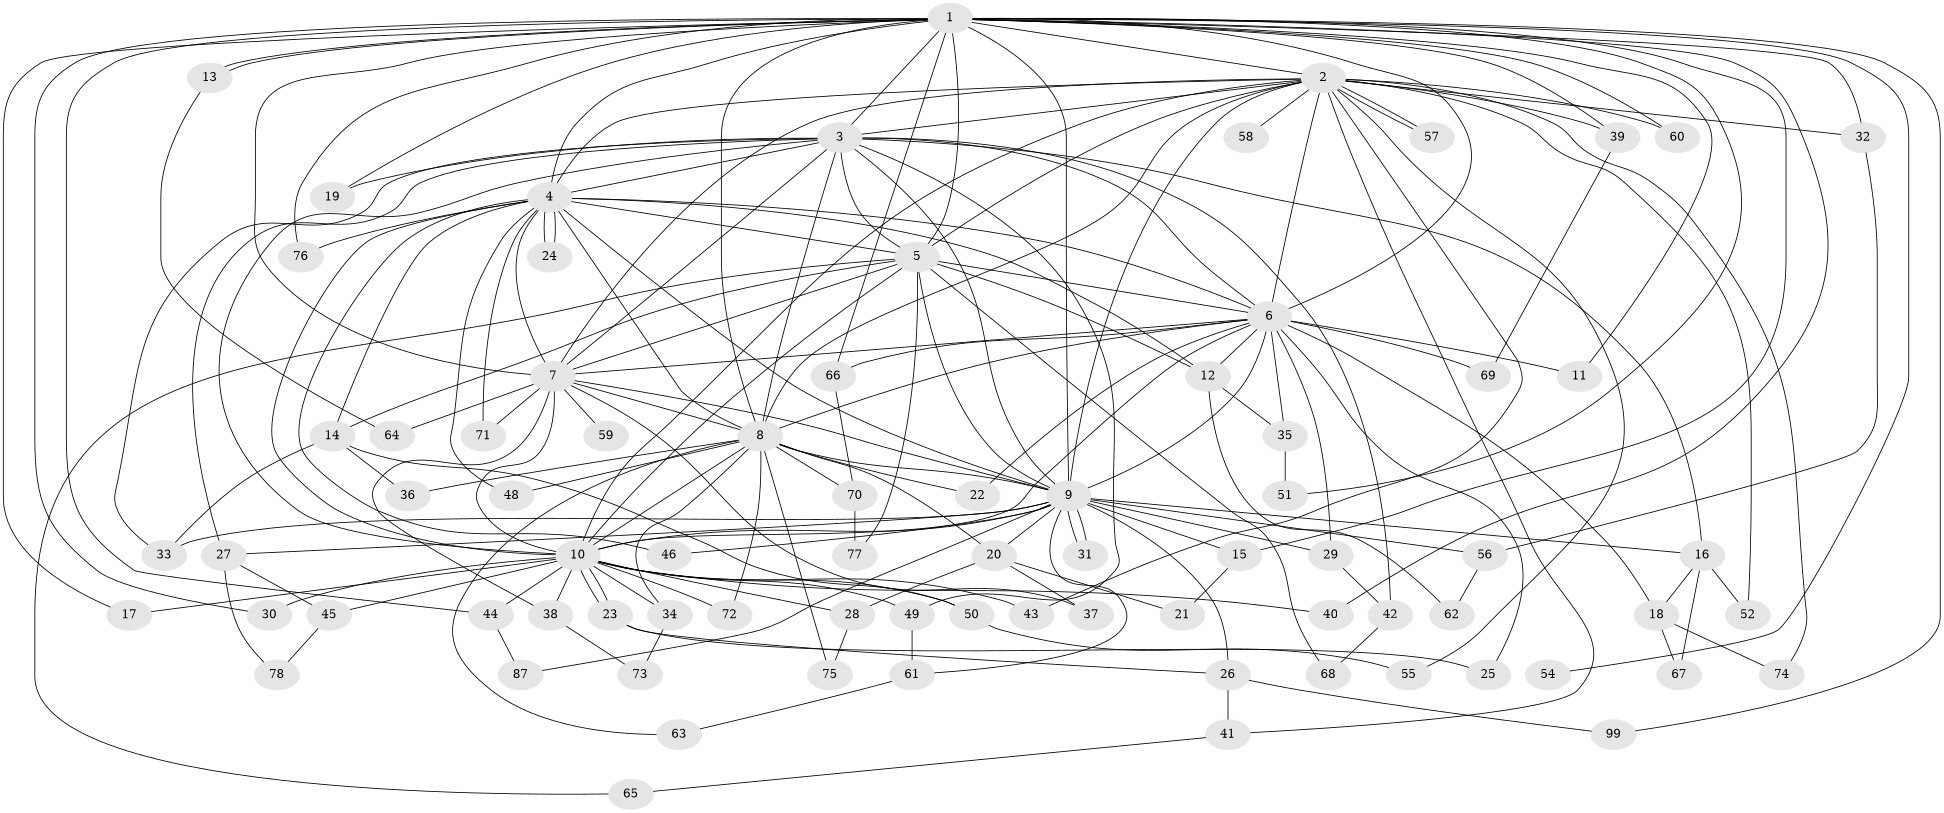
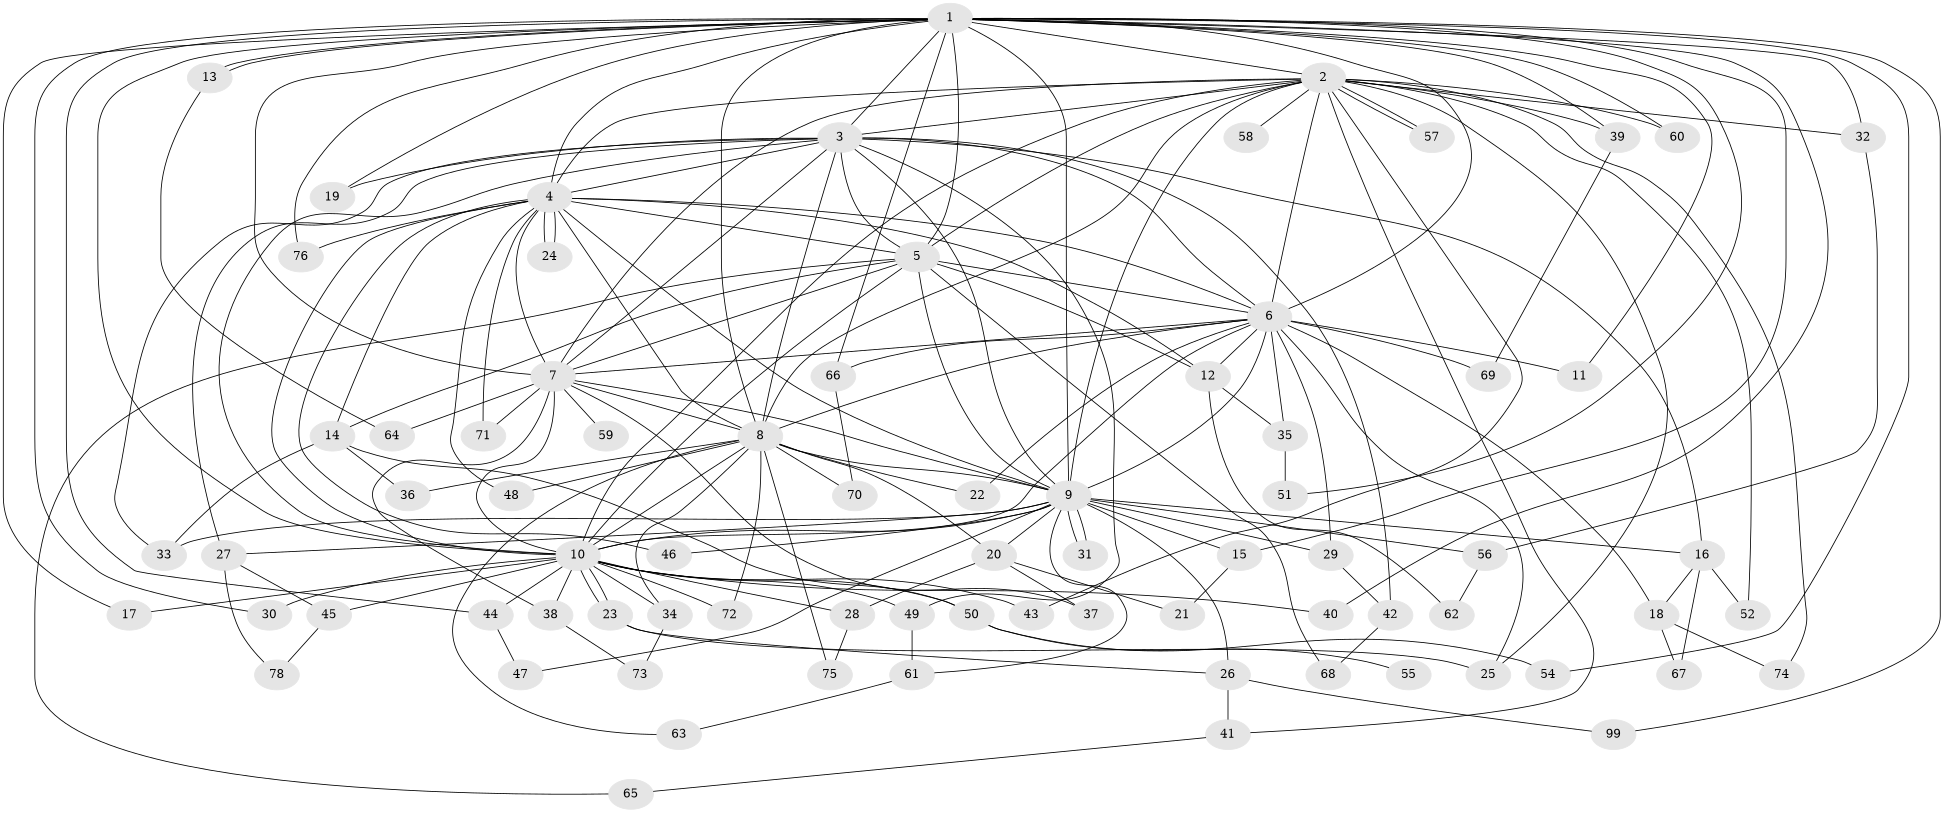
none -> (130, 84)
(1609, 361) -> (1644, 323)
(855, 556) -> none
none -> (1274, 644)
(521, 675) -> (521, 675)
